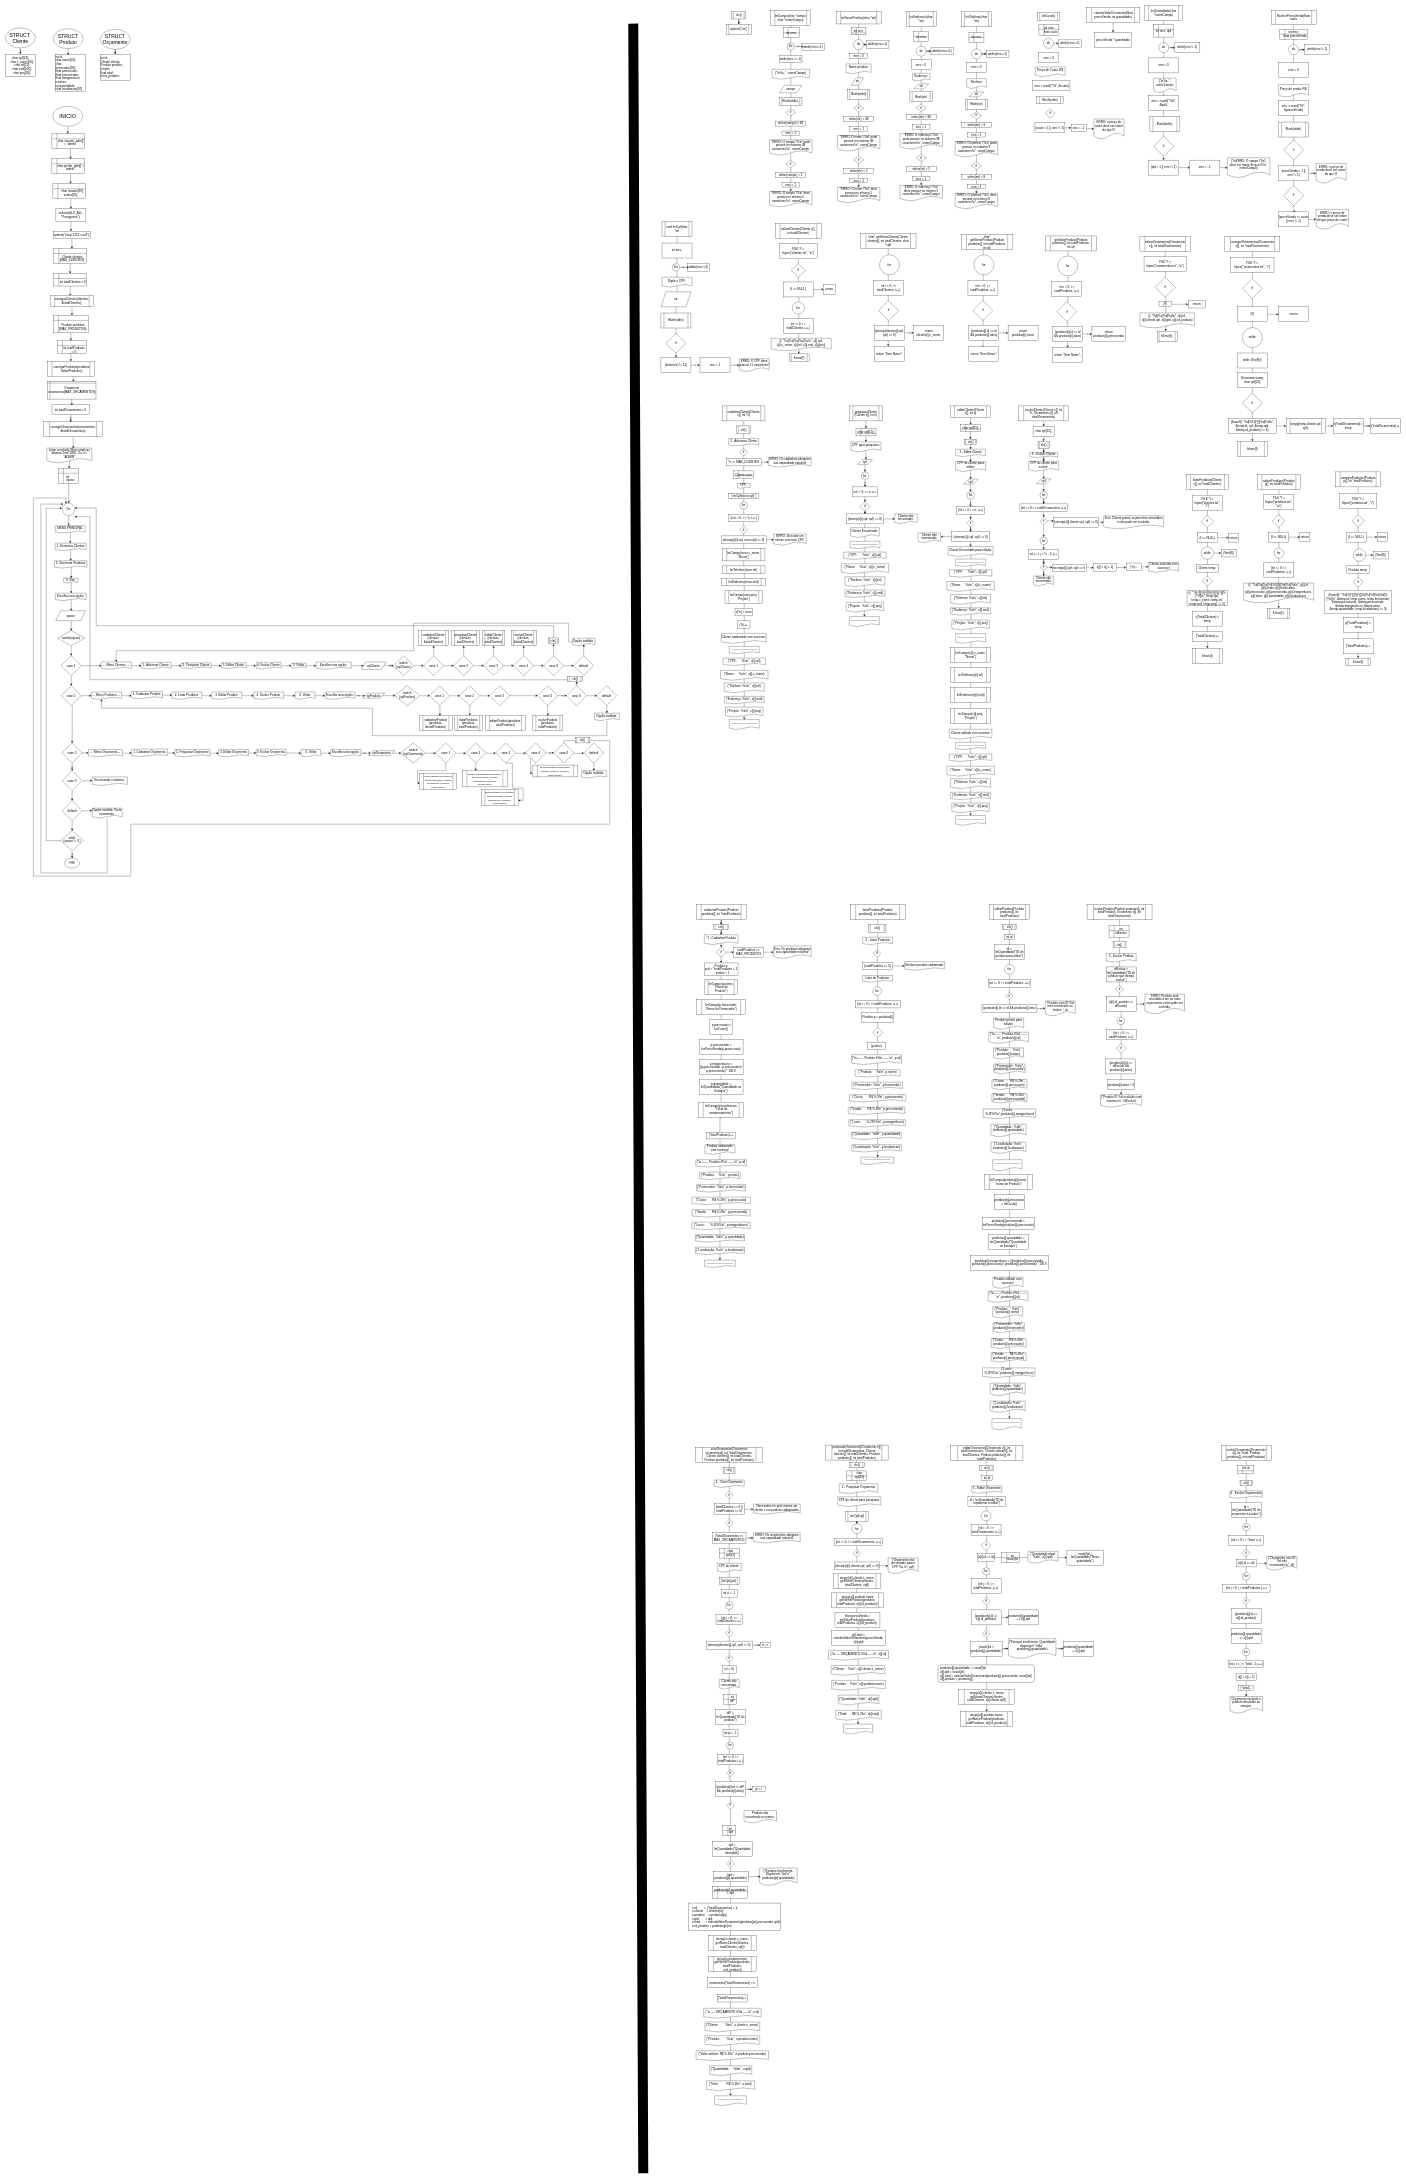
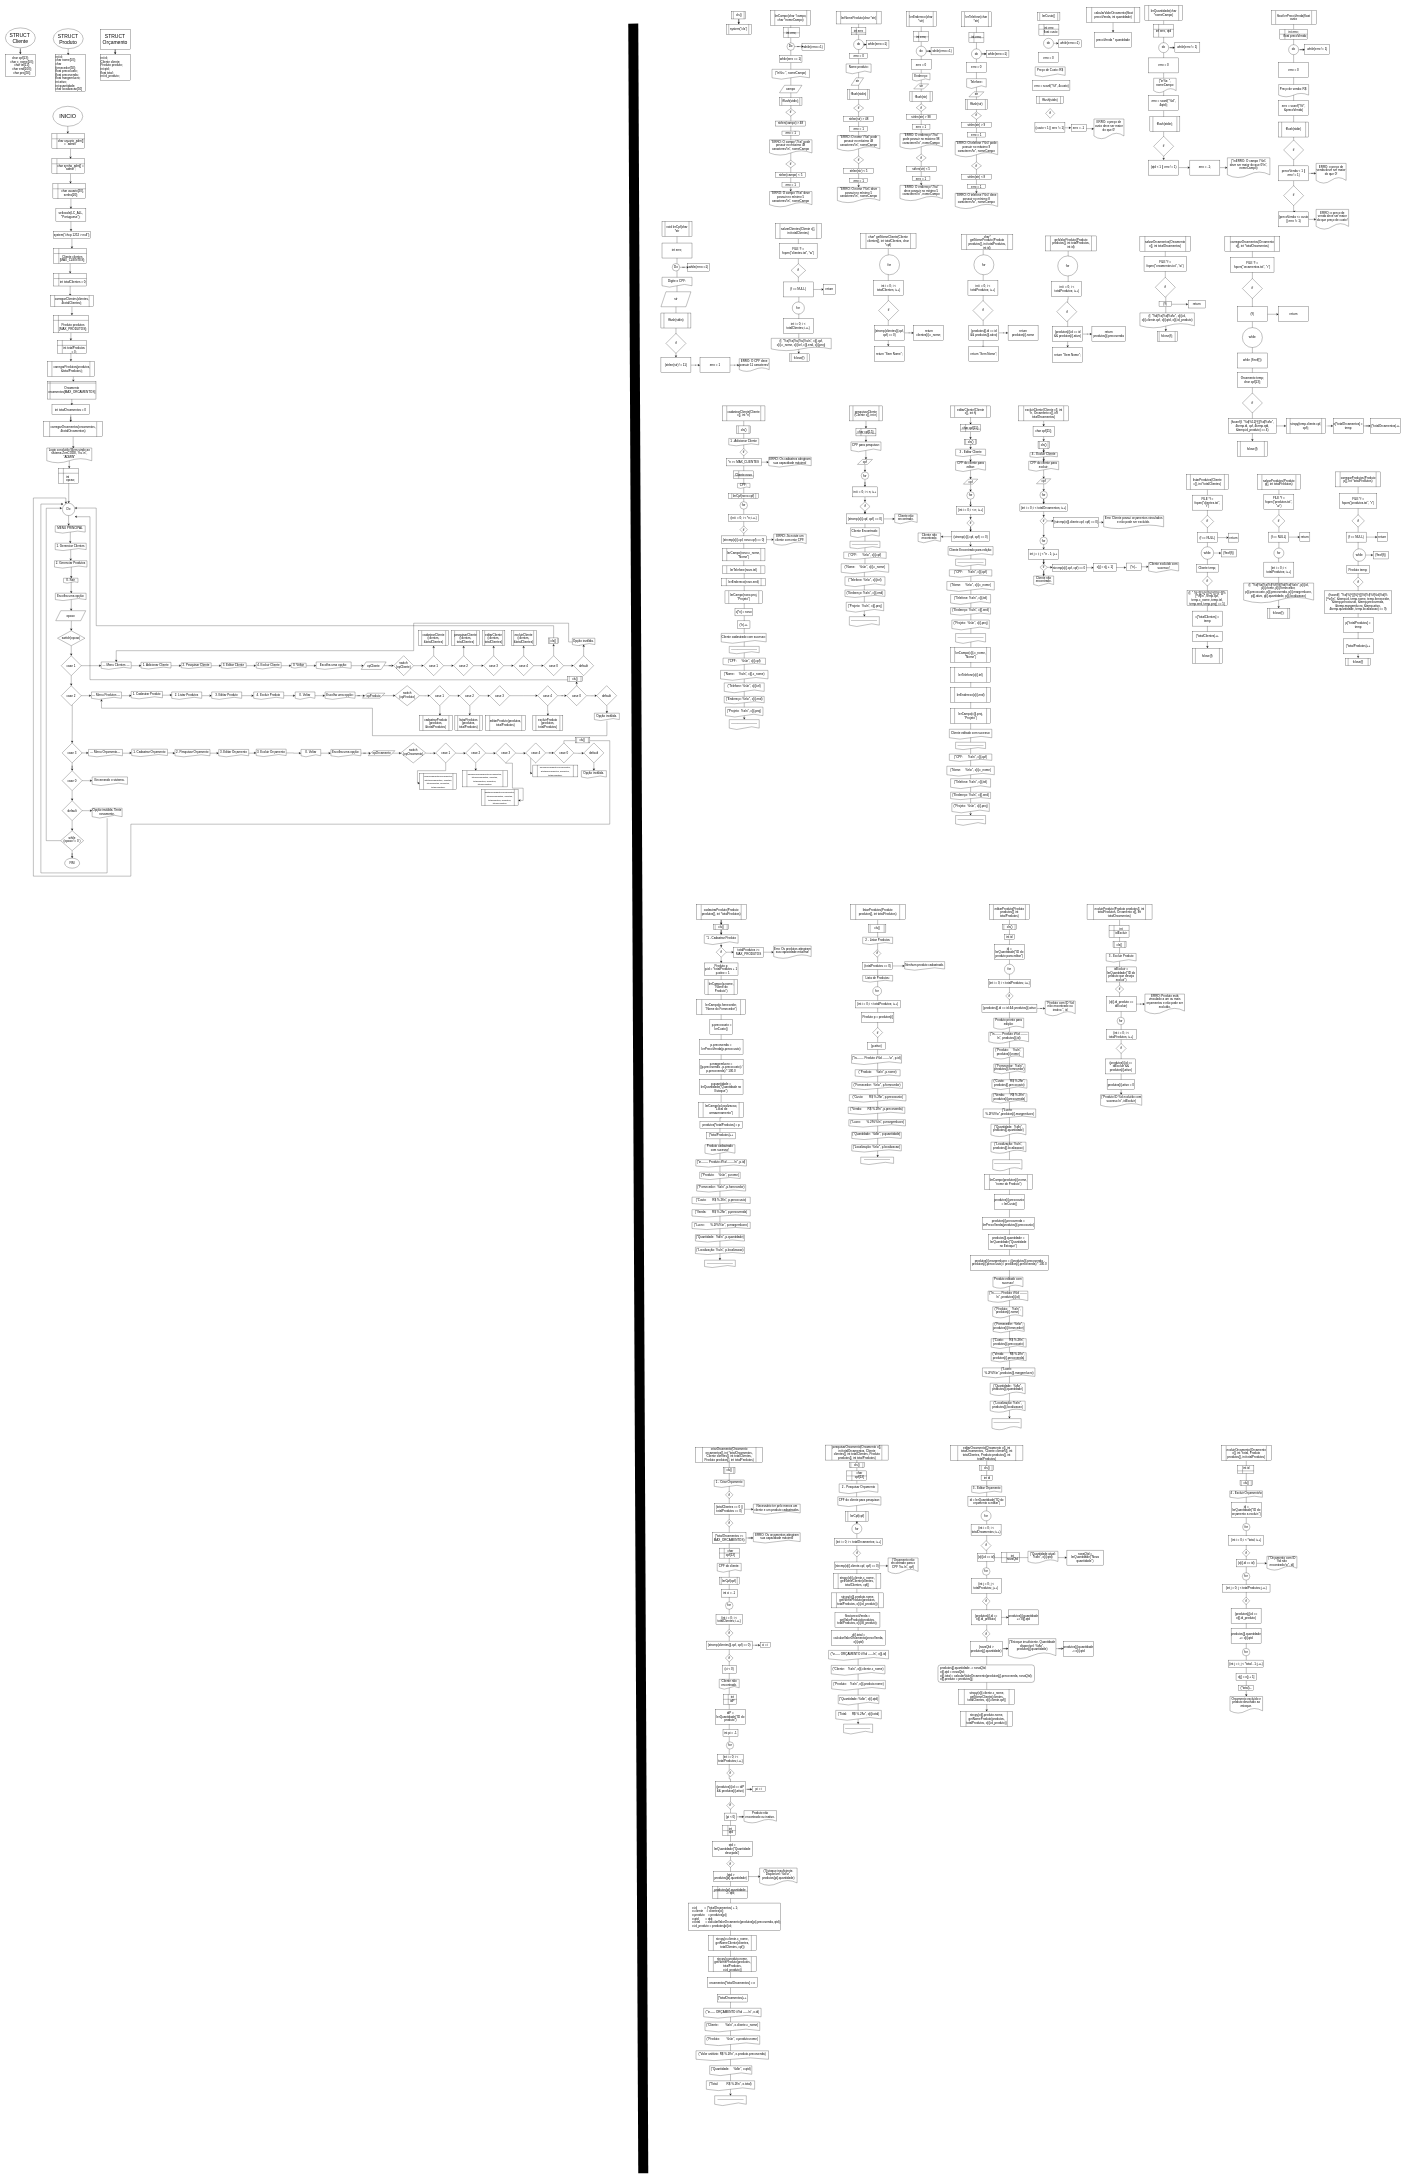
(115, 39) -> (115, 39)
none -> (721, 1125)
none -> (731, 1817)
none -> (742, 1817)
